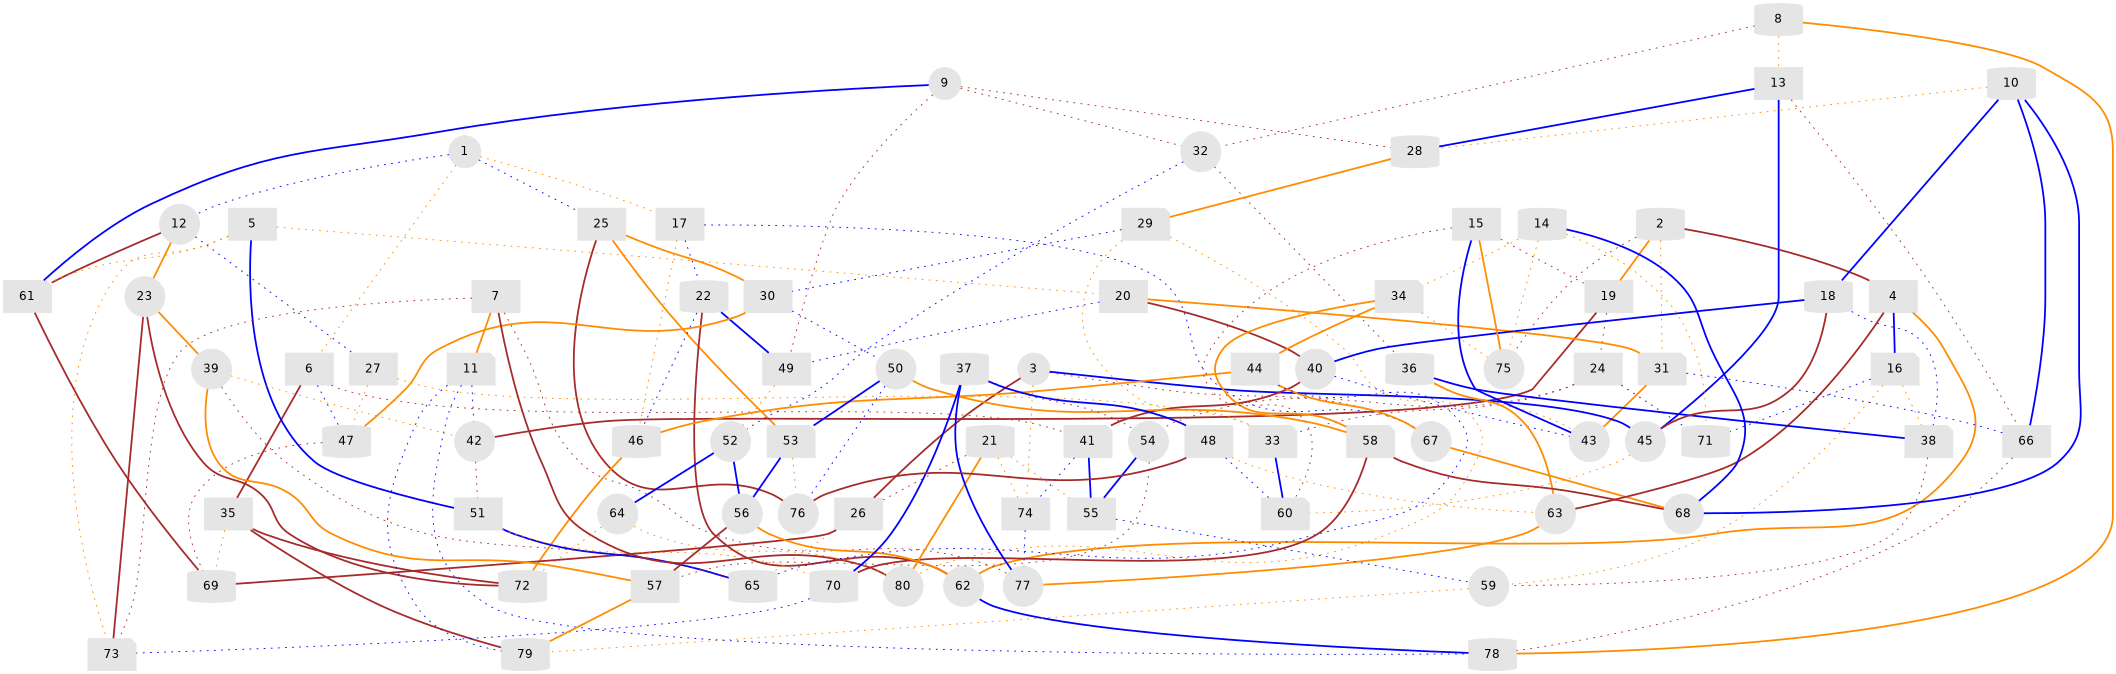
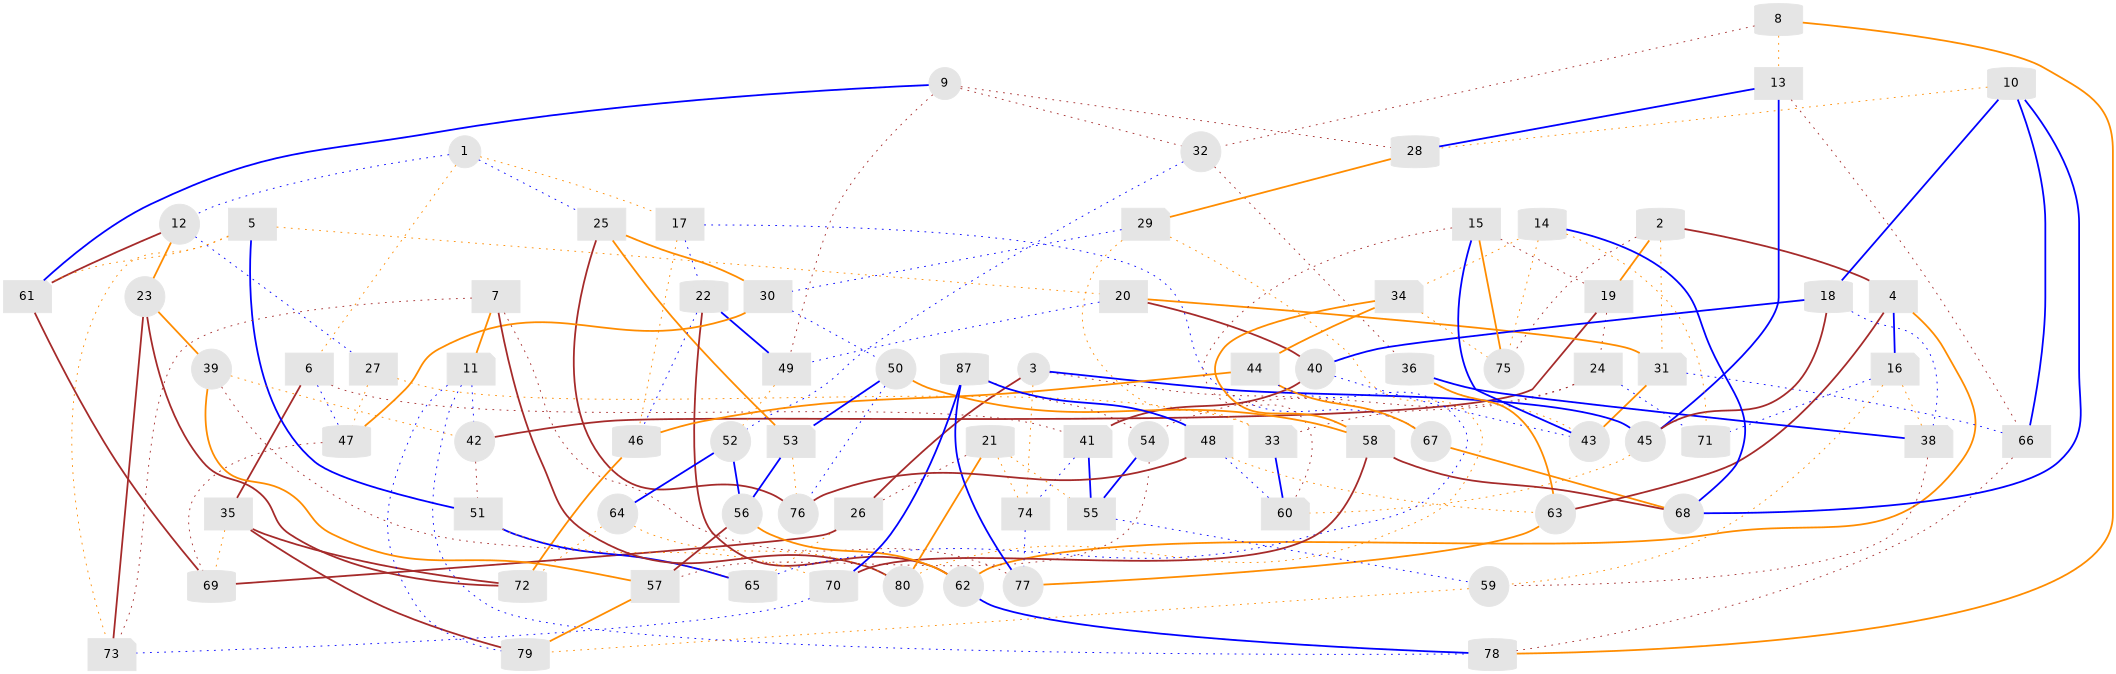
(964, 369) -> (964, 369)
